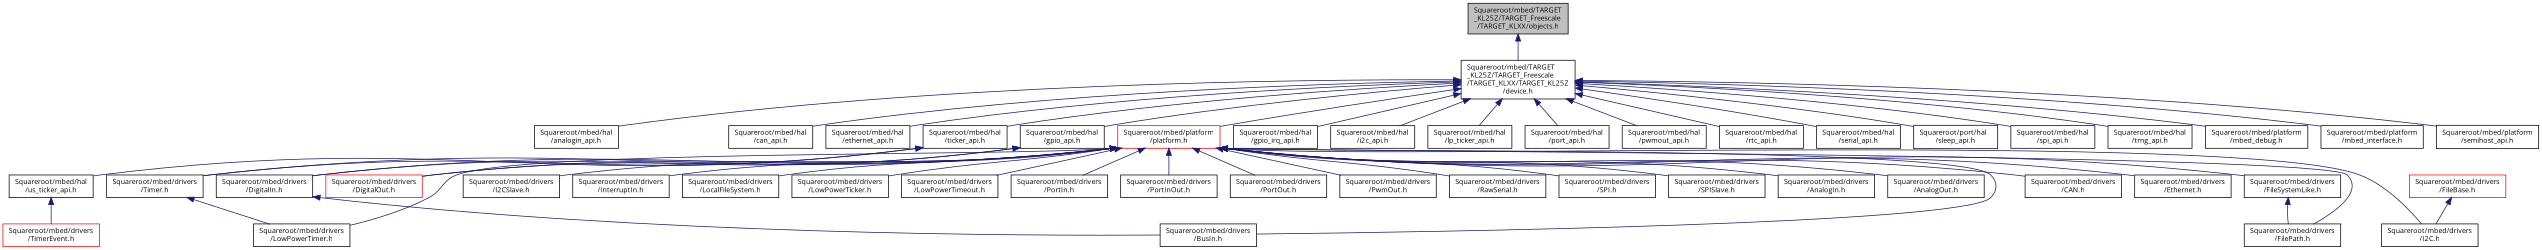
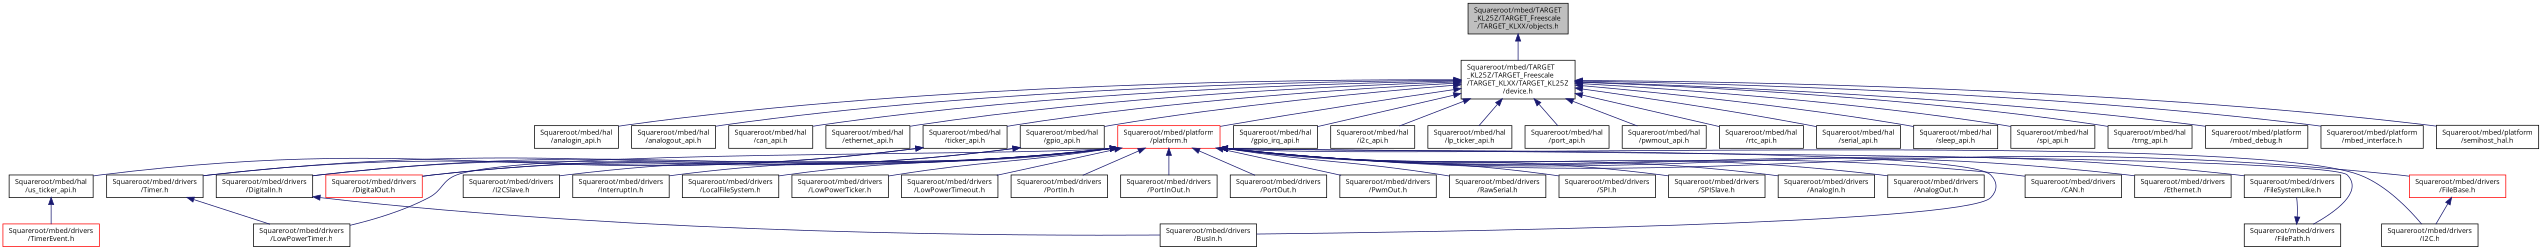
none -> (674, 137)
(1956, 137) -> (1956, 137)
(2488, 137) -> (2488, 137)
none -> (1818, 162)
(2288, 214) -> (2297, 207)
